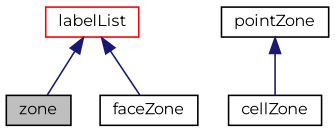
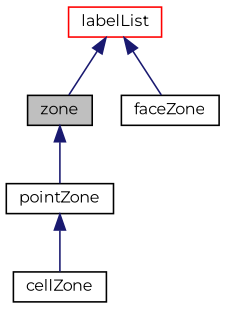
none -> (60, 163)
